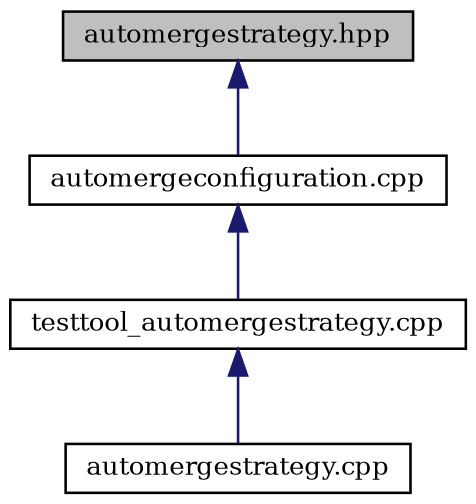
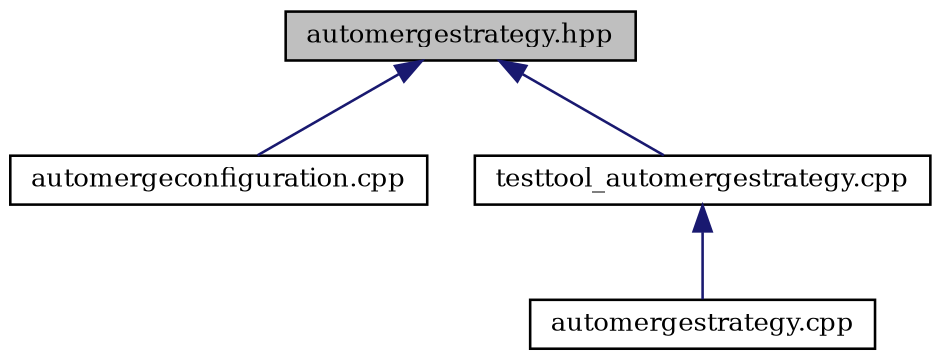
(238, 266) -> (593, 115)
